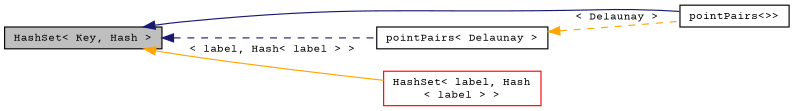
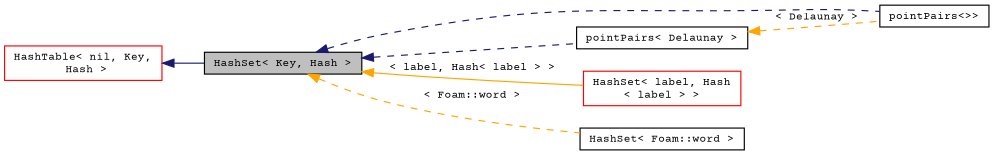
(417, 11) -> (602, 11)
none -> (83, 63)
none -> (662, 139)
